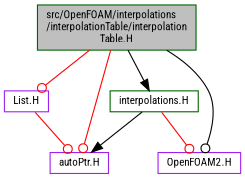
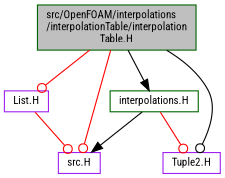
(79, 163) -> (79, 163)
(199, 163) -> (192, 163)
